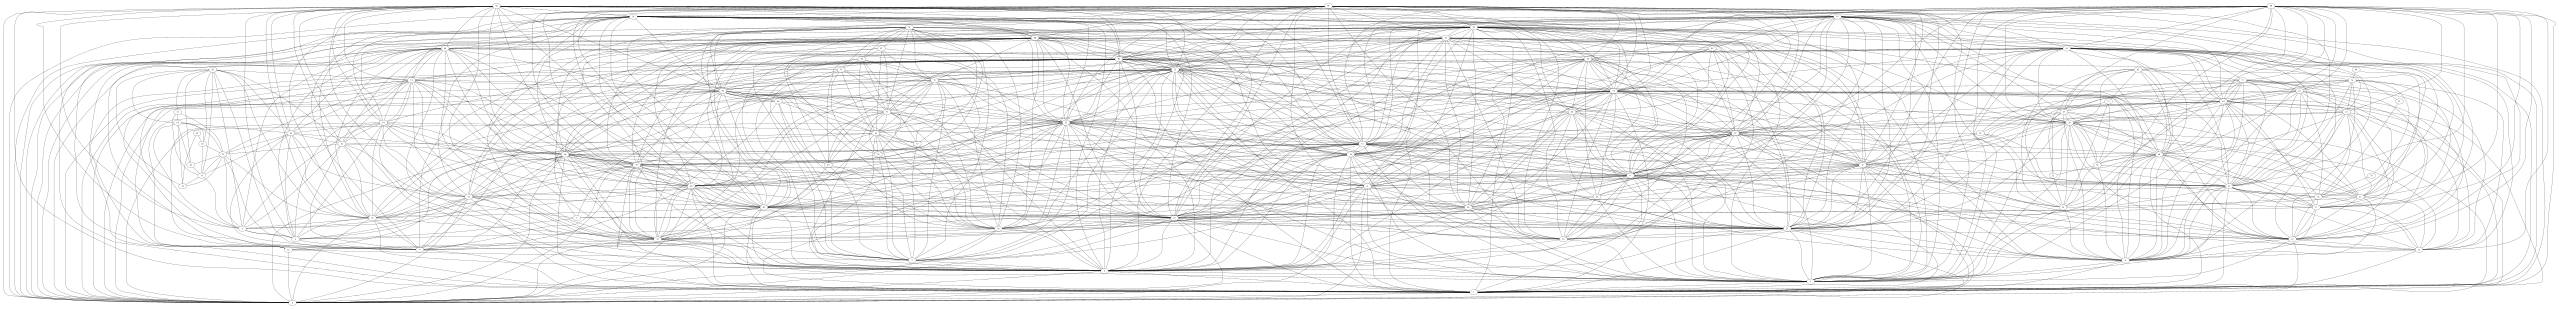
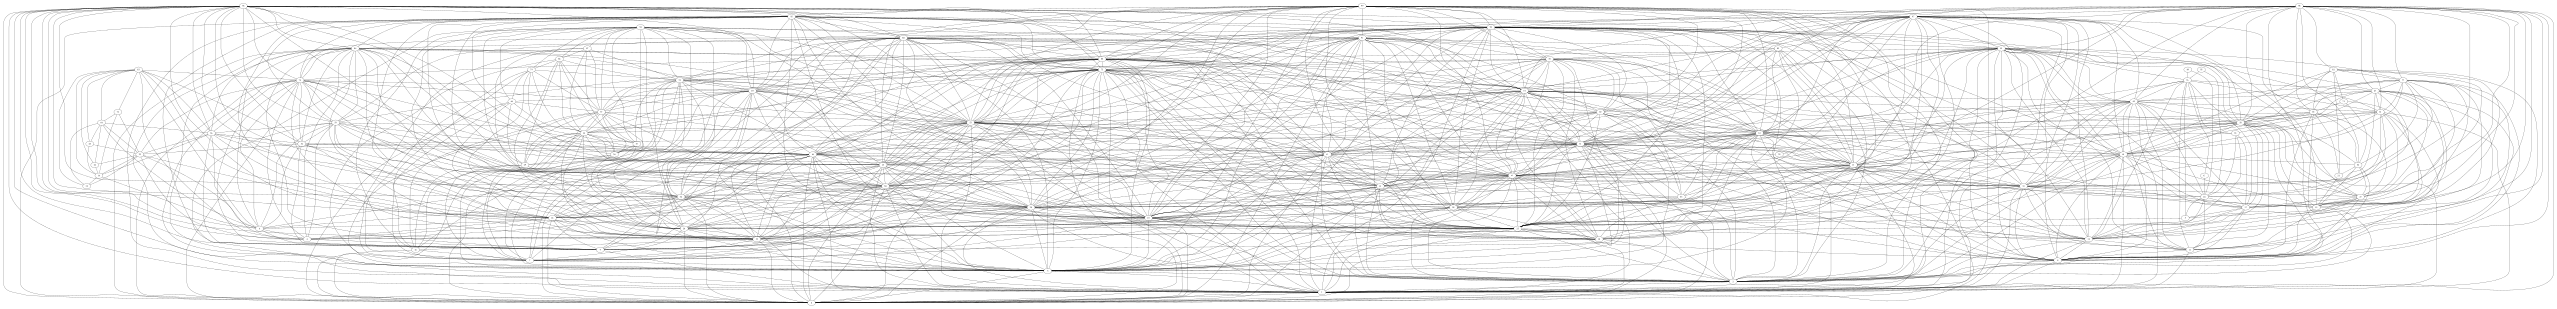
none -> (2201, 70)
(197, 133) -> none
(451, 200) -> (1004, 149)
